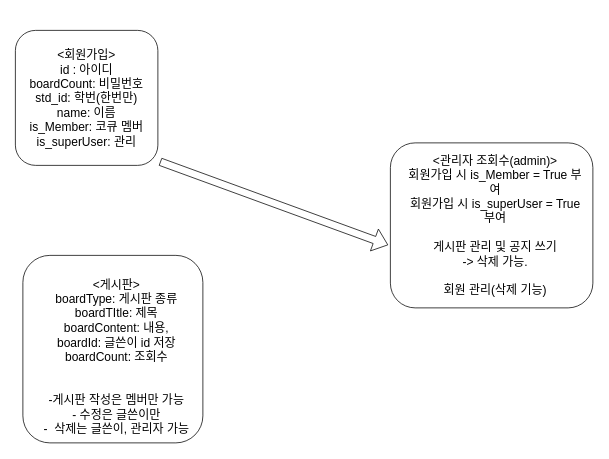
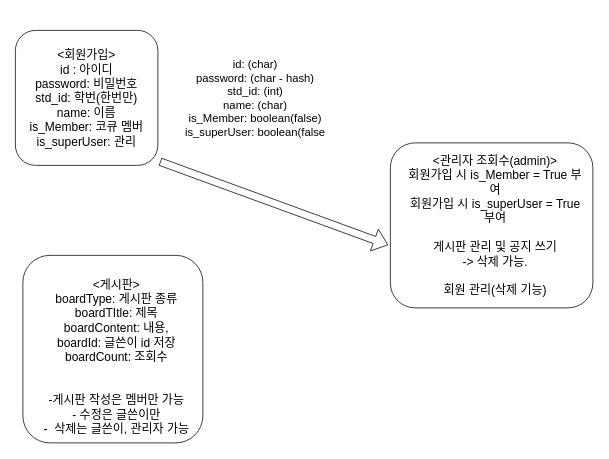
none -> (255, 98)
(87, 105) -> (87, 105)
